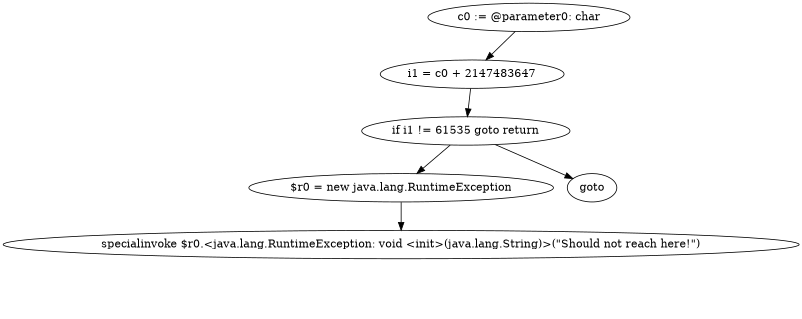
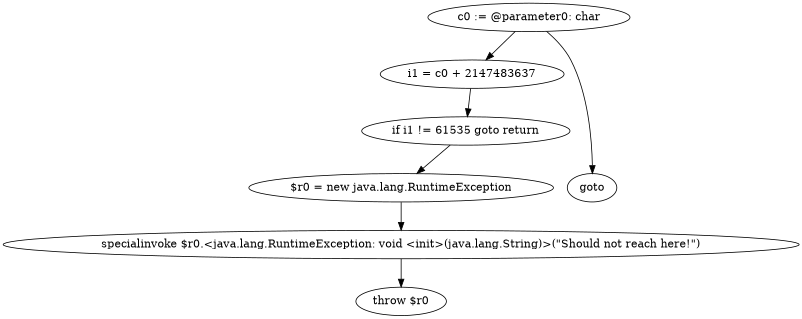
(472, 74) -> (472, 74)
(530, 160) -> (583, 93)
none -> (401, 301)
